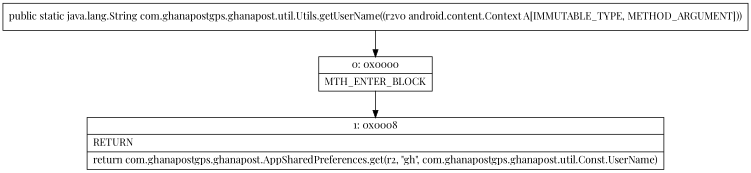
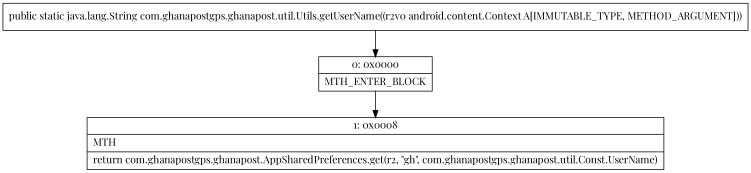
(113, 143) -> (105, 143)
